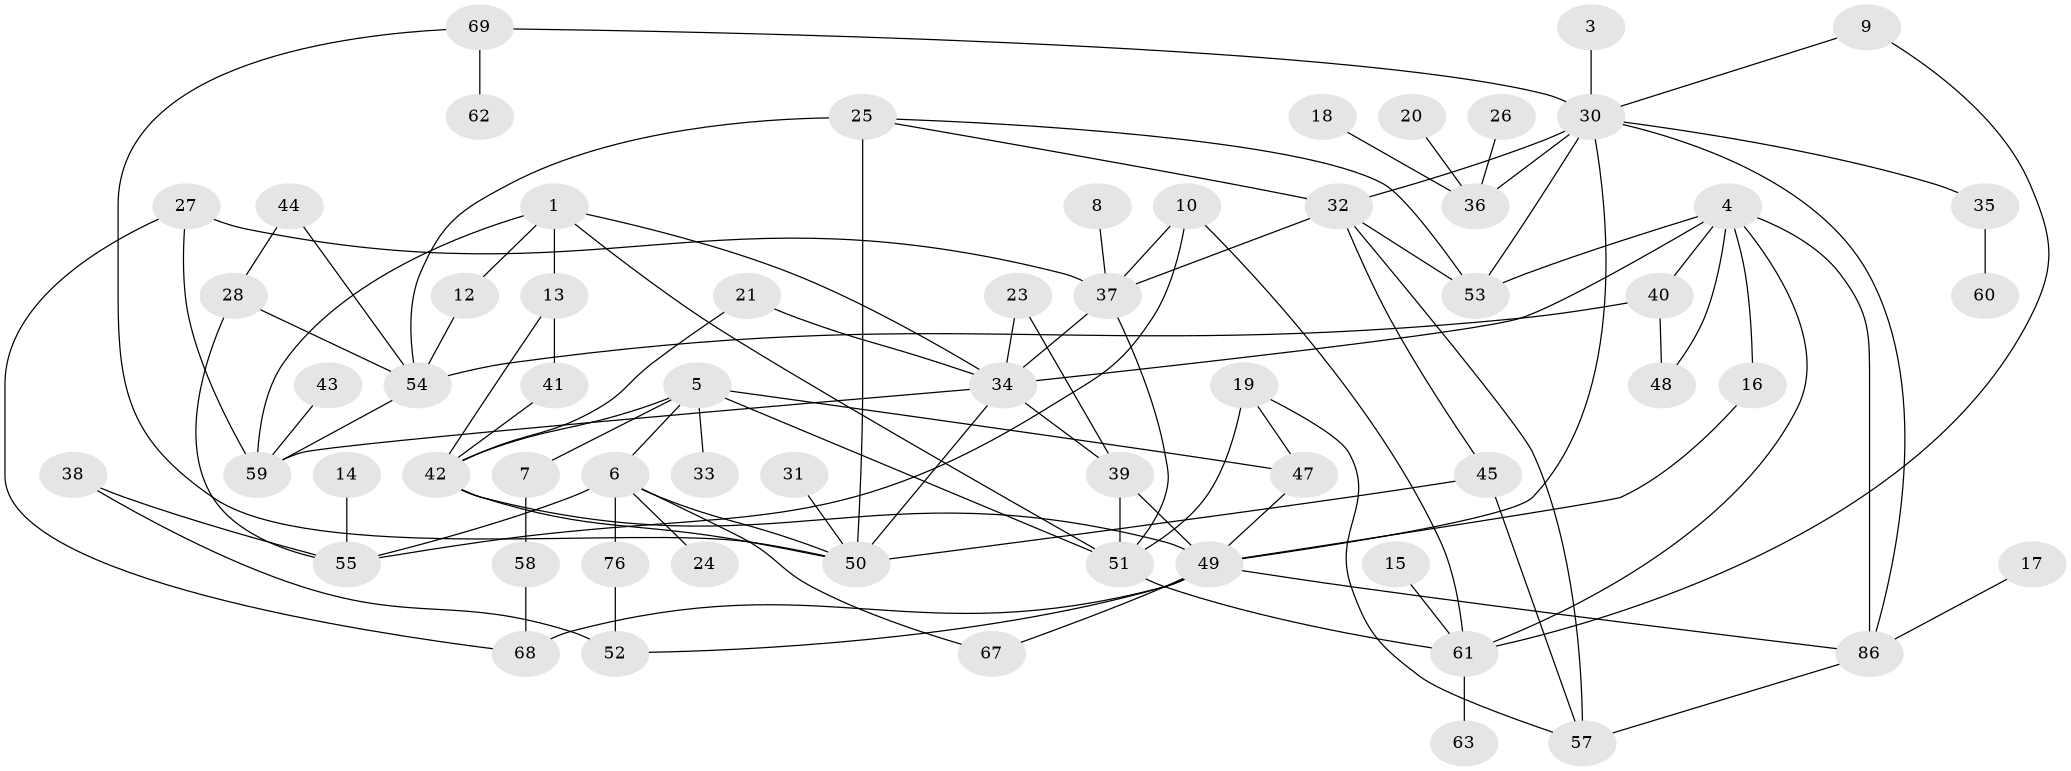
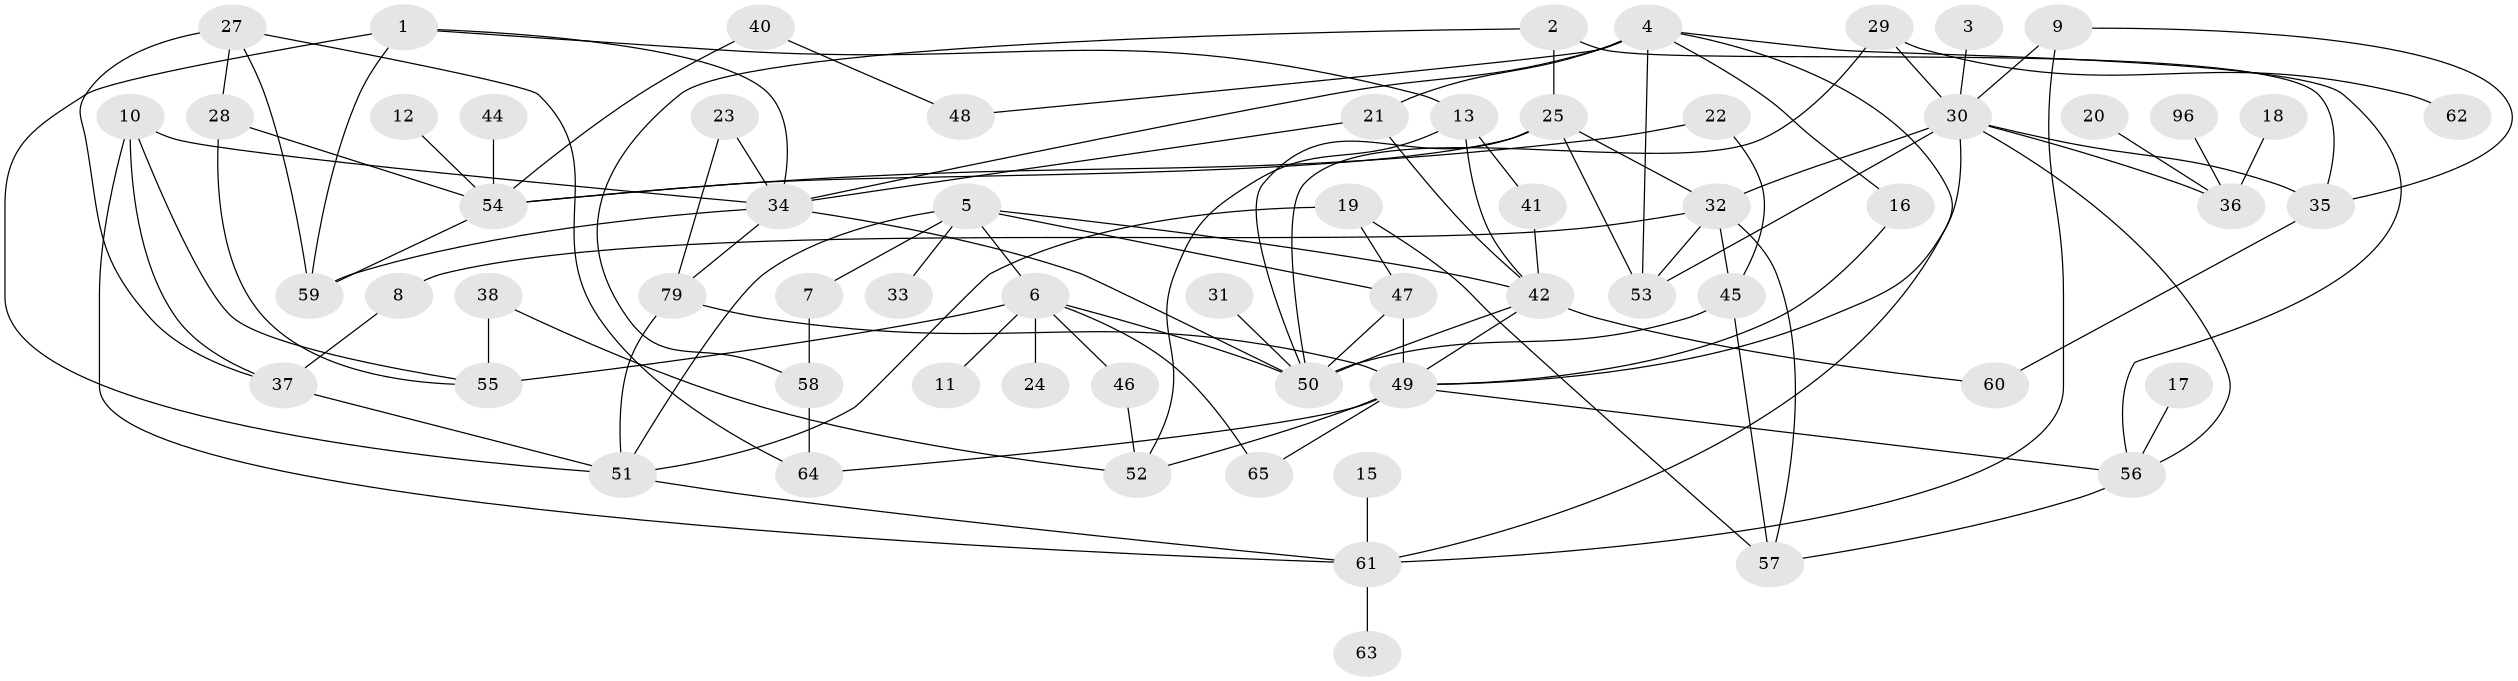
(480, 27) -> (1880, 27)
none -> (1554, 27)
none -> (2407, 53)
(1502, 117) -> (2184, 117)
none -> (1717, 117)
none -> (1199, 227)
(516, 245) -> none
(262, 251) -> (226, 72)
(1694, 251) -> (1511, 71)
(1219, 253) -> (1053, 238)
none -> (1356, 341)
(1041, 353) -> (450, 174)
none -> (1764, 353)
(328, 385) -> none
none -> (946, 385)
(347, 475) -> none
(1120, 475) -> (672, 296)
(615, 564) -> (1125, 385)
(526, 654) -> (809, 475)
(992, 654) -> (1259, 475)
(1870, 654) -> (2132, 475)
